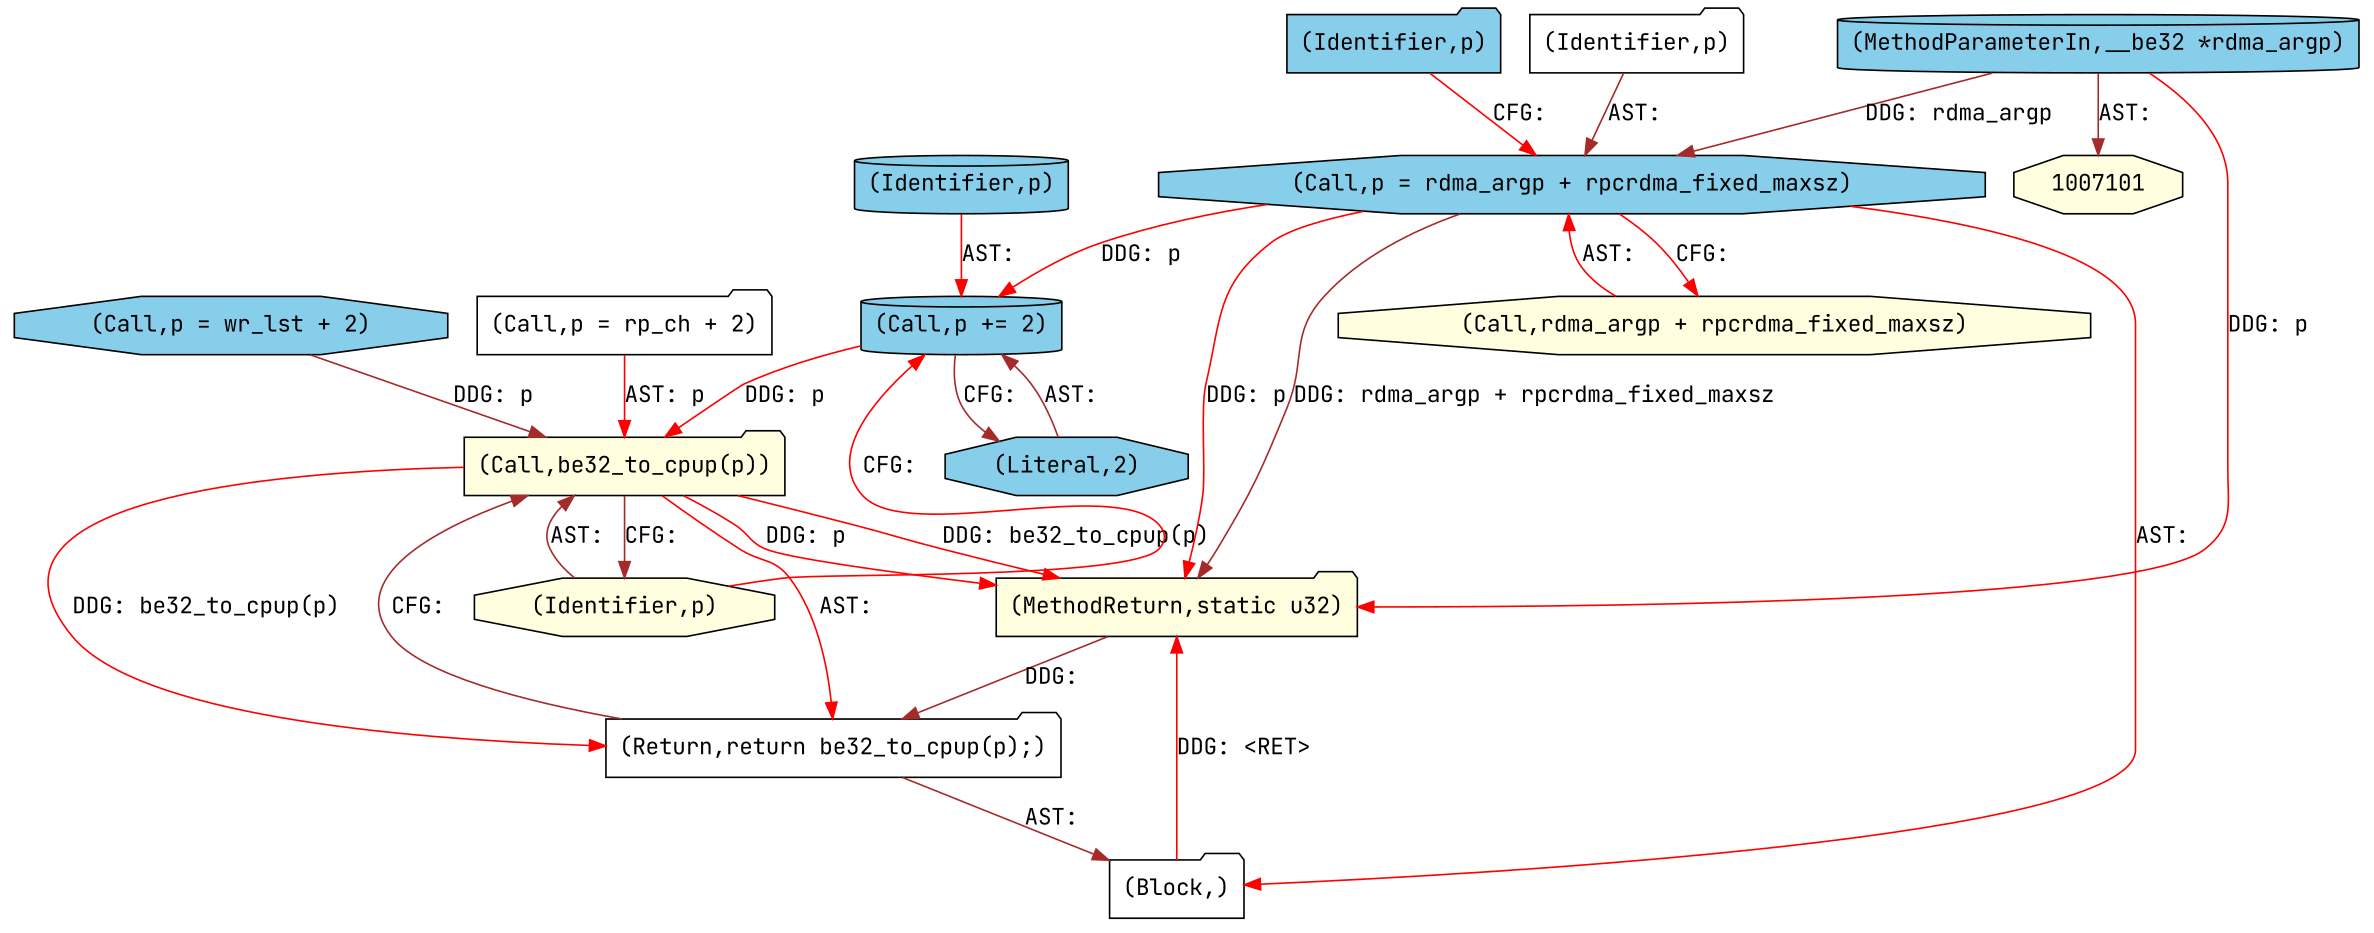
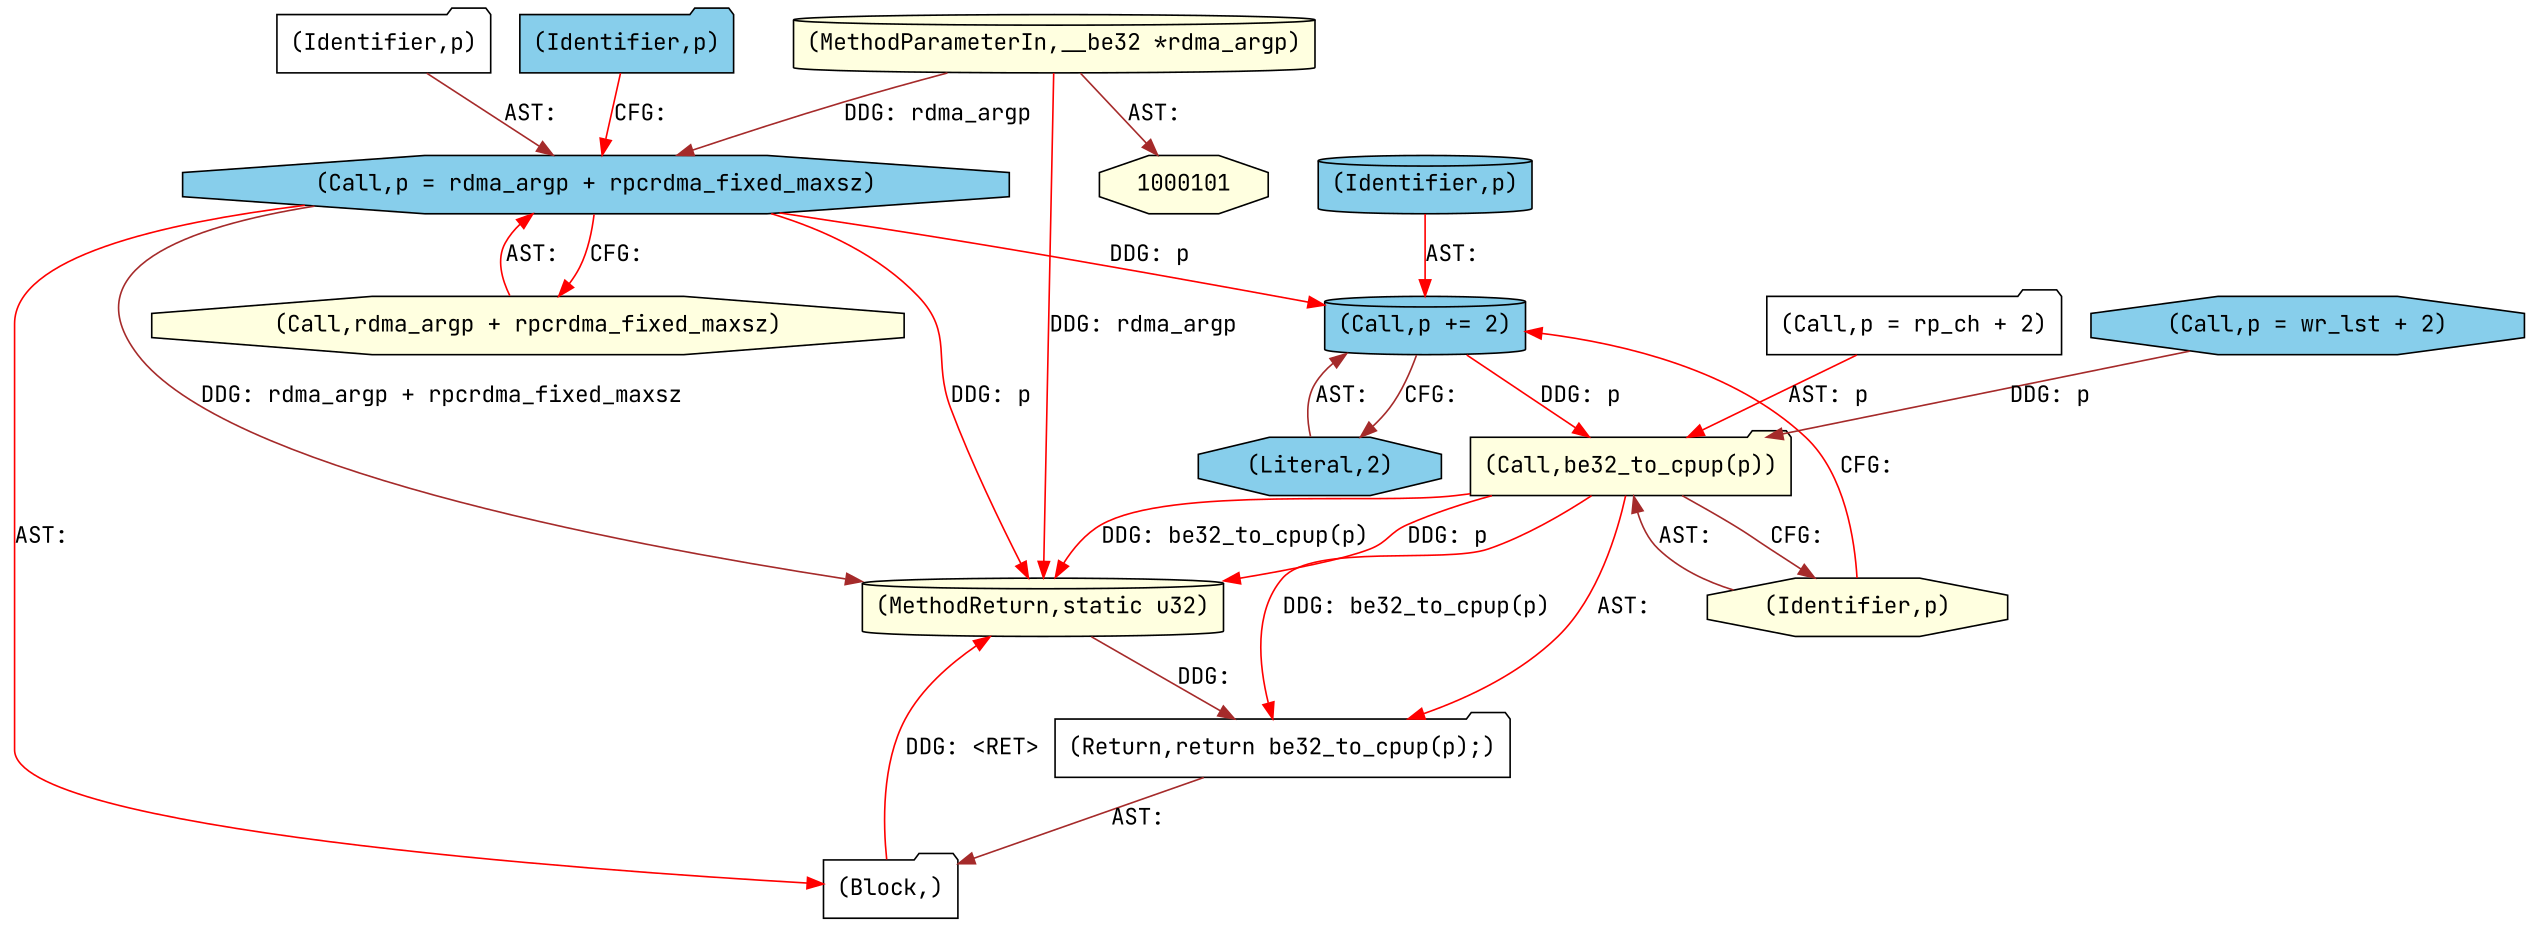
(2098, 44) -> (1054, 44)
(2098, 185) -> (1184, 185)
(2268, 326) -> (1143, 326)
(1177, 607) -> (1043, 607)
(405, 649) -> none
